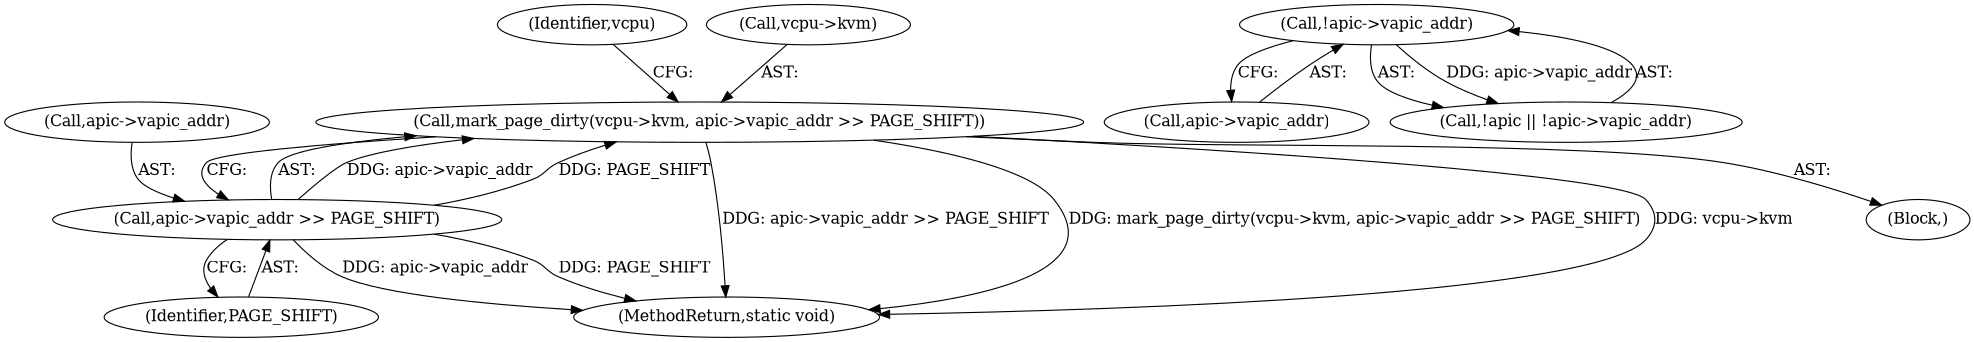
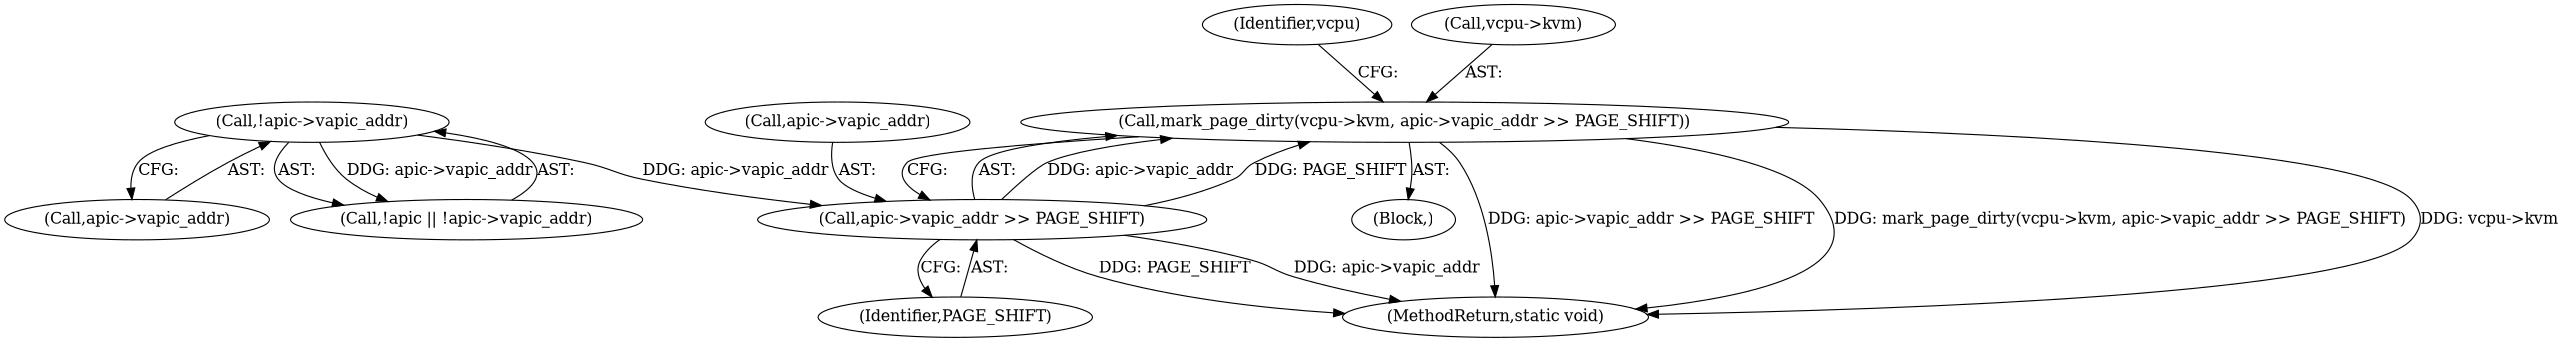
none -> (614, 171)
